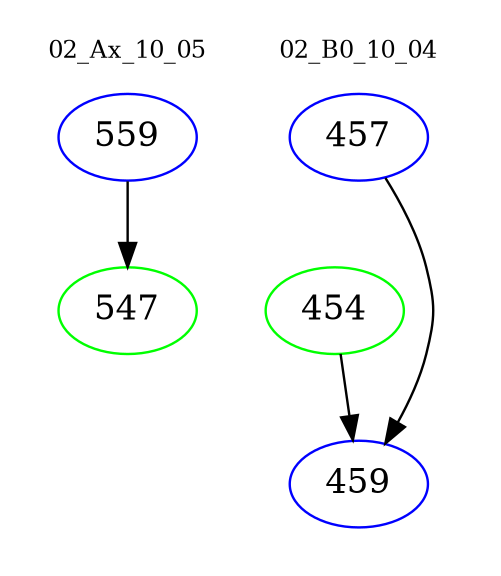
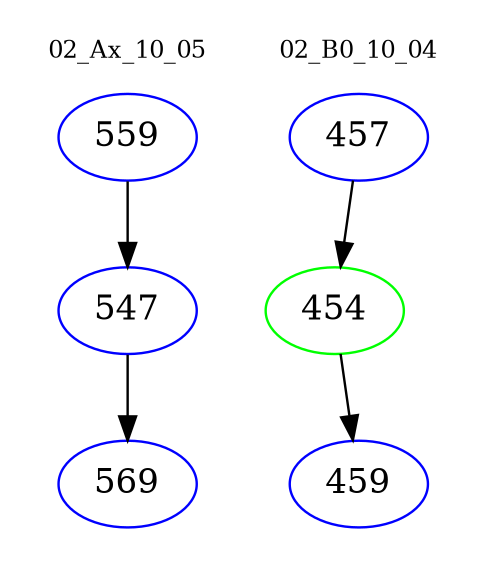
(432, 298) -> (349, 211)
(128, 311) -> (128, 311)
none -> (128, 484)
